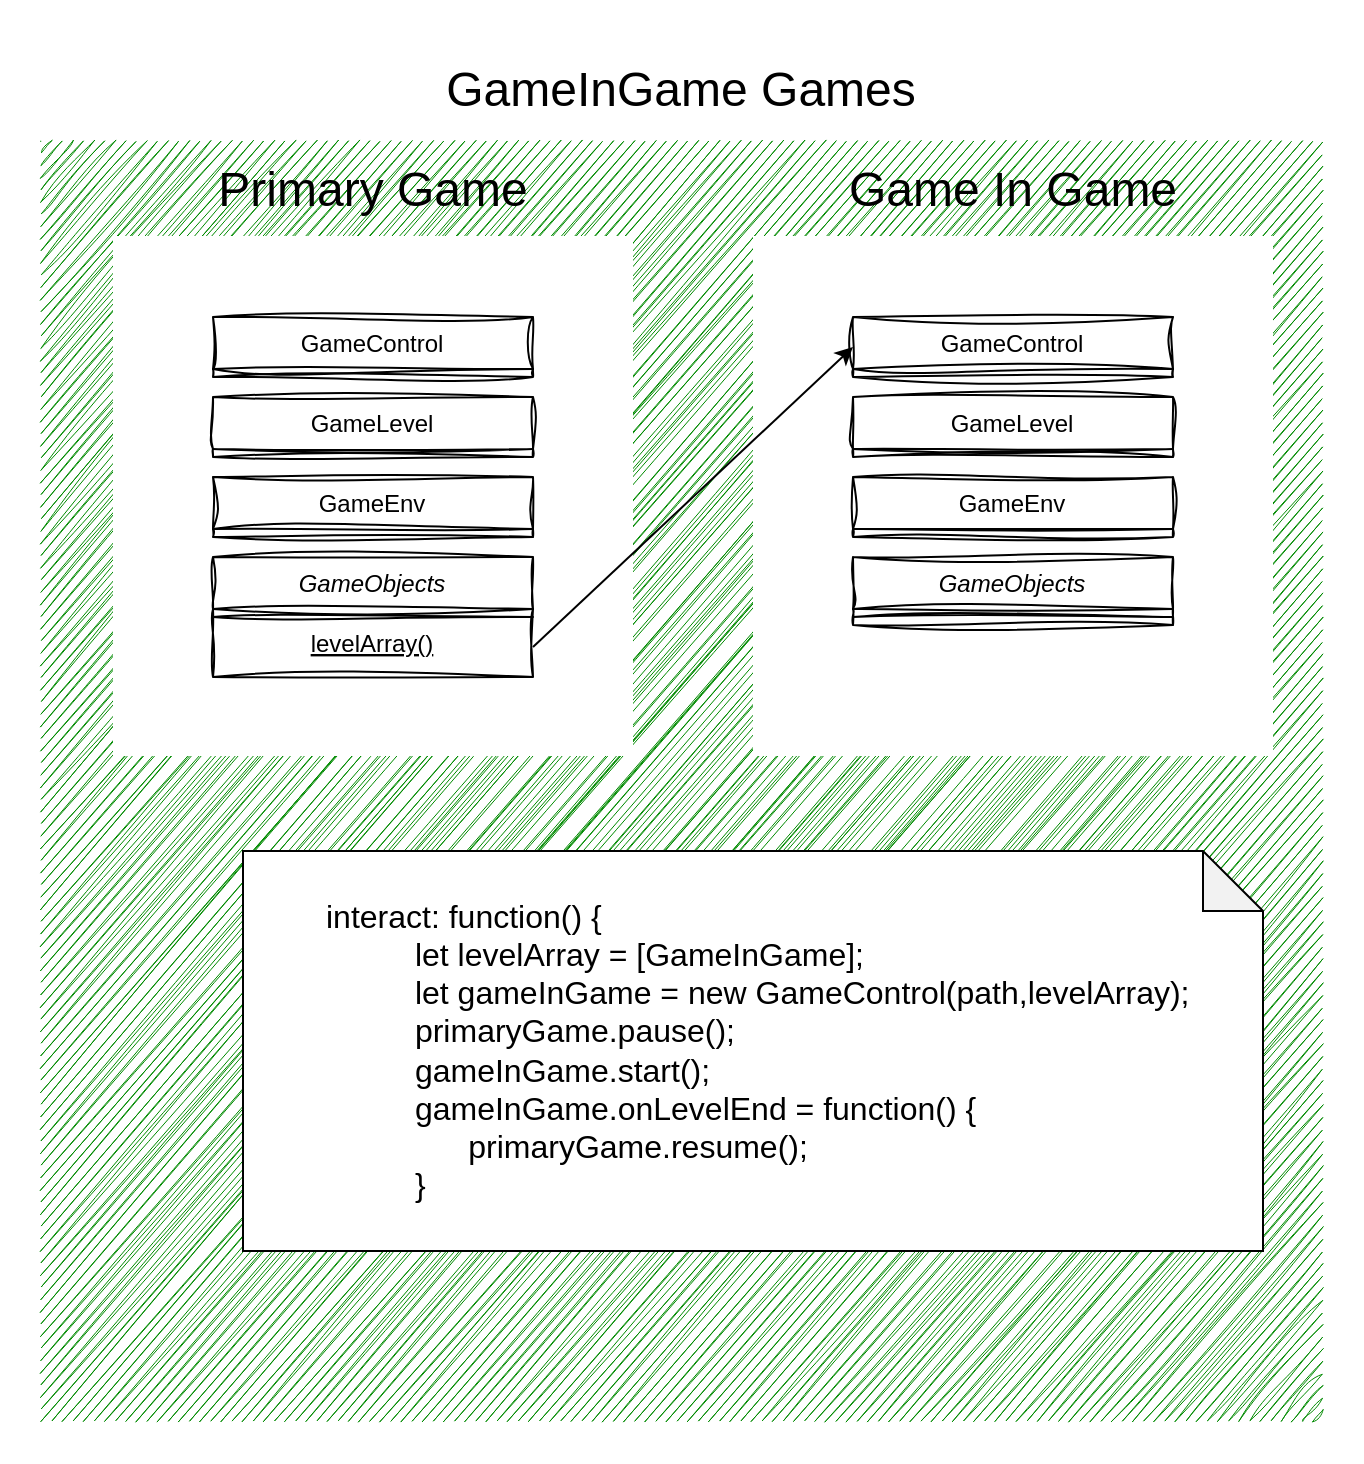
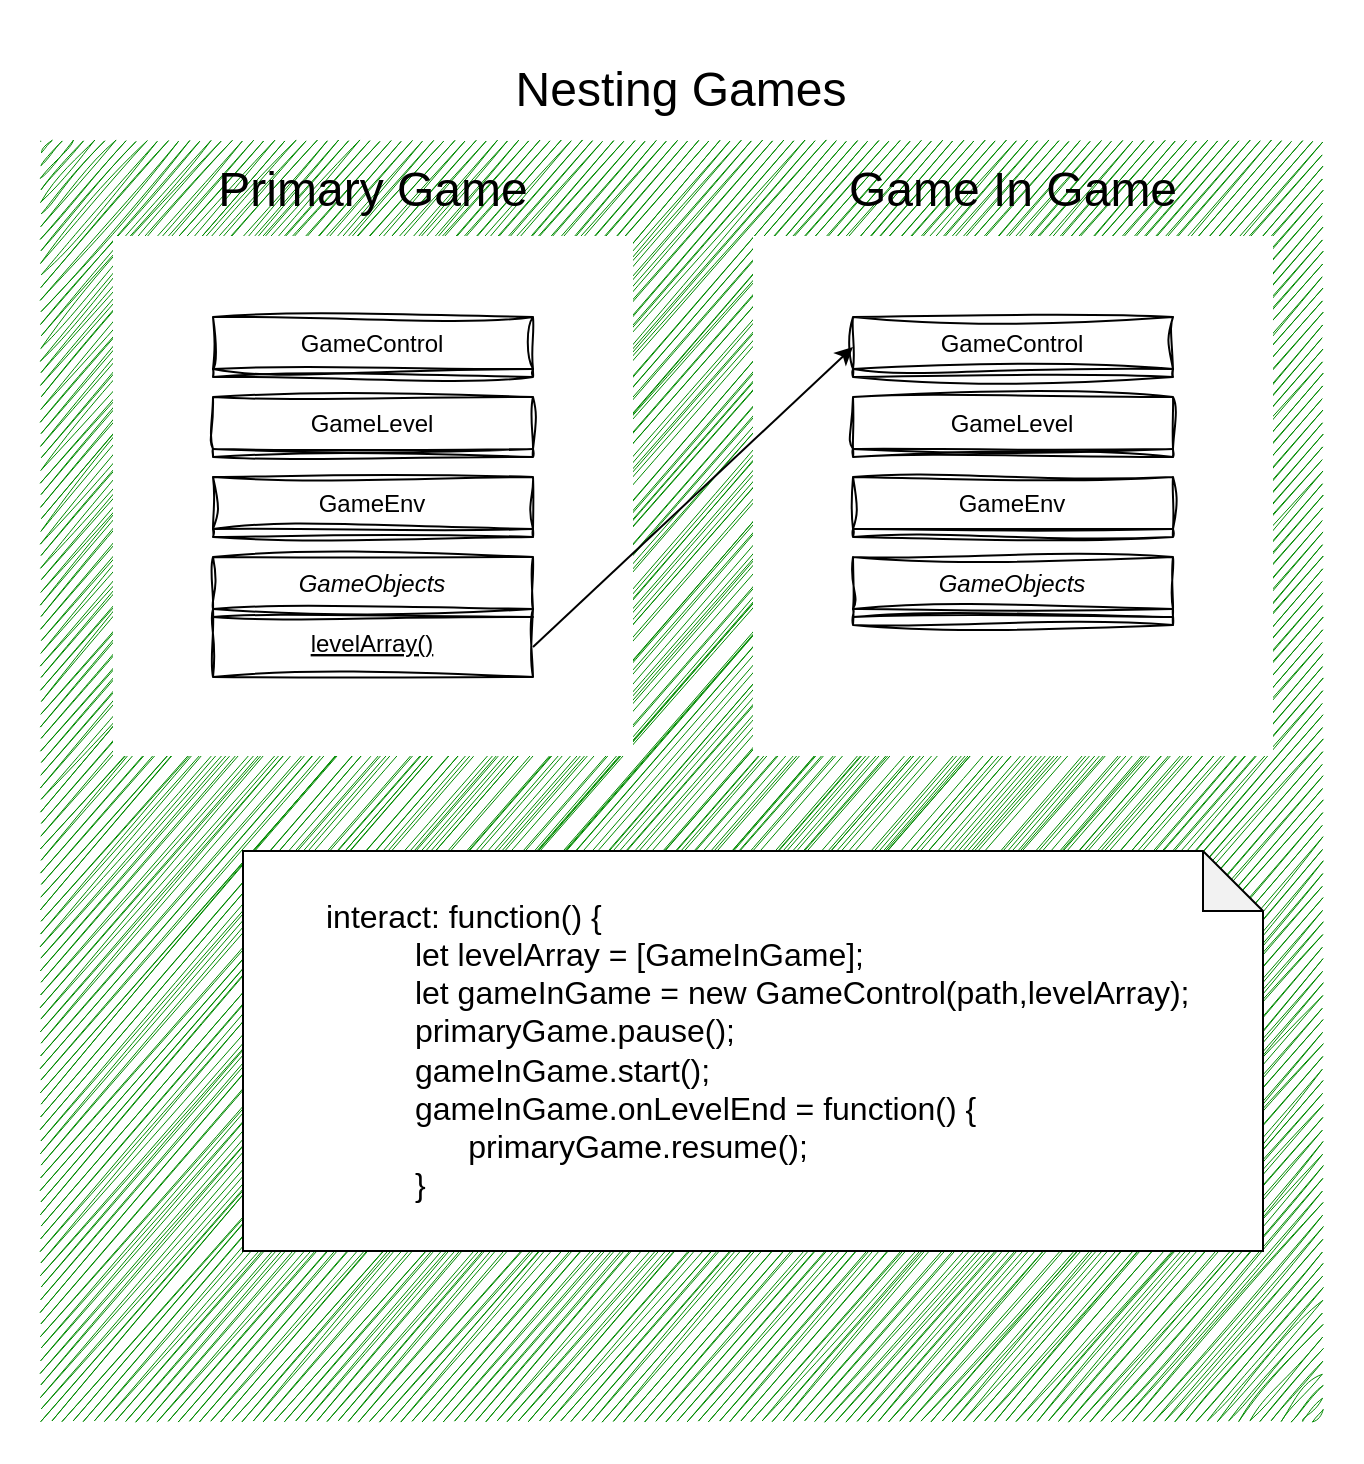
(682, 91) -> (682, 91)
